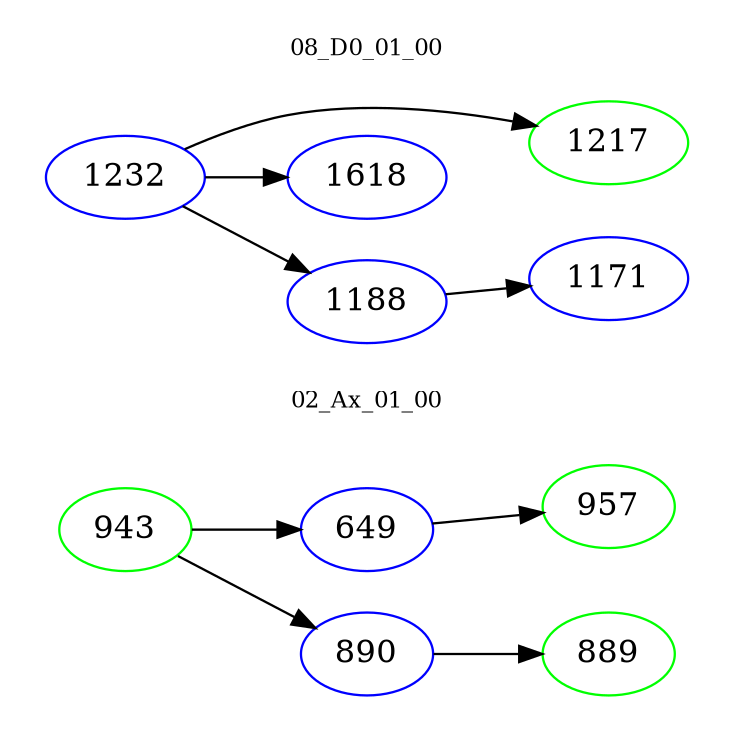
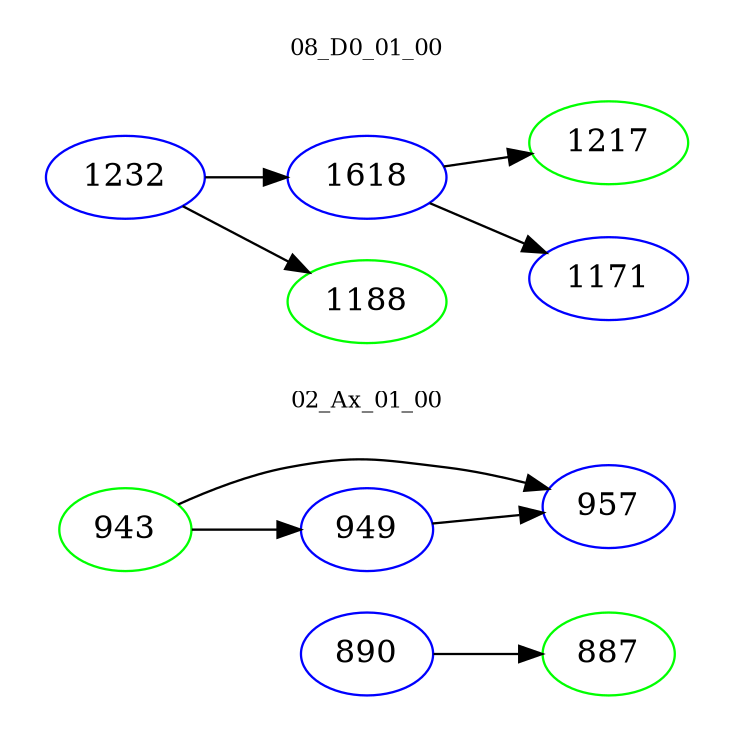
(346, 109) -> (476, 162)
(476, 291) -> (477, 223)
(367, 302) -> (367, 302)
(609, 507) -> (609, 507)
(367, 530) -> (367, 530)
(236, 587) -> (350, 460)
(609, 654) -> (609, 654)
